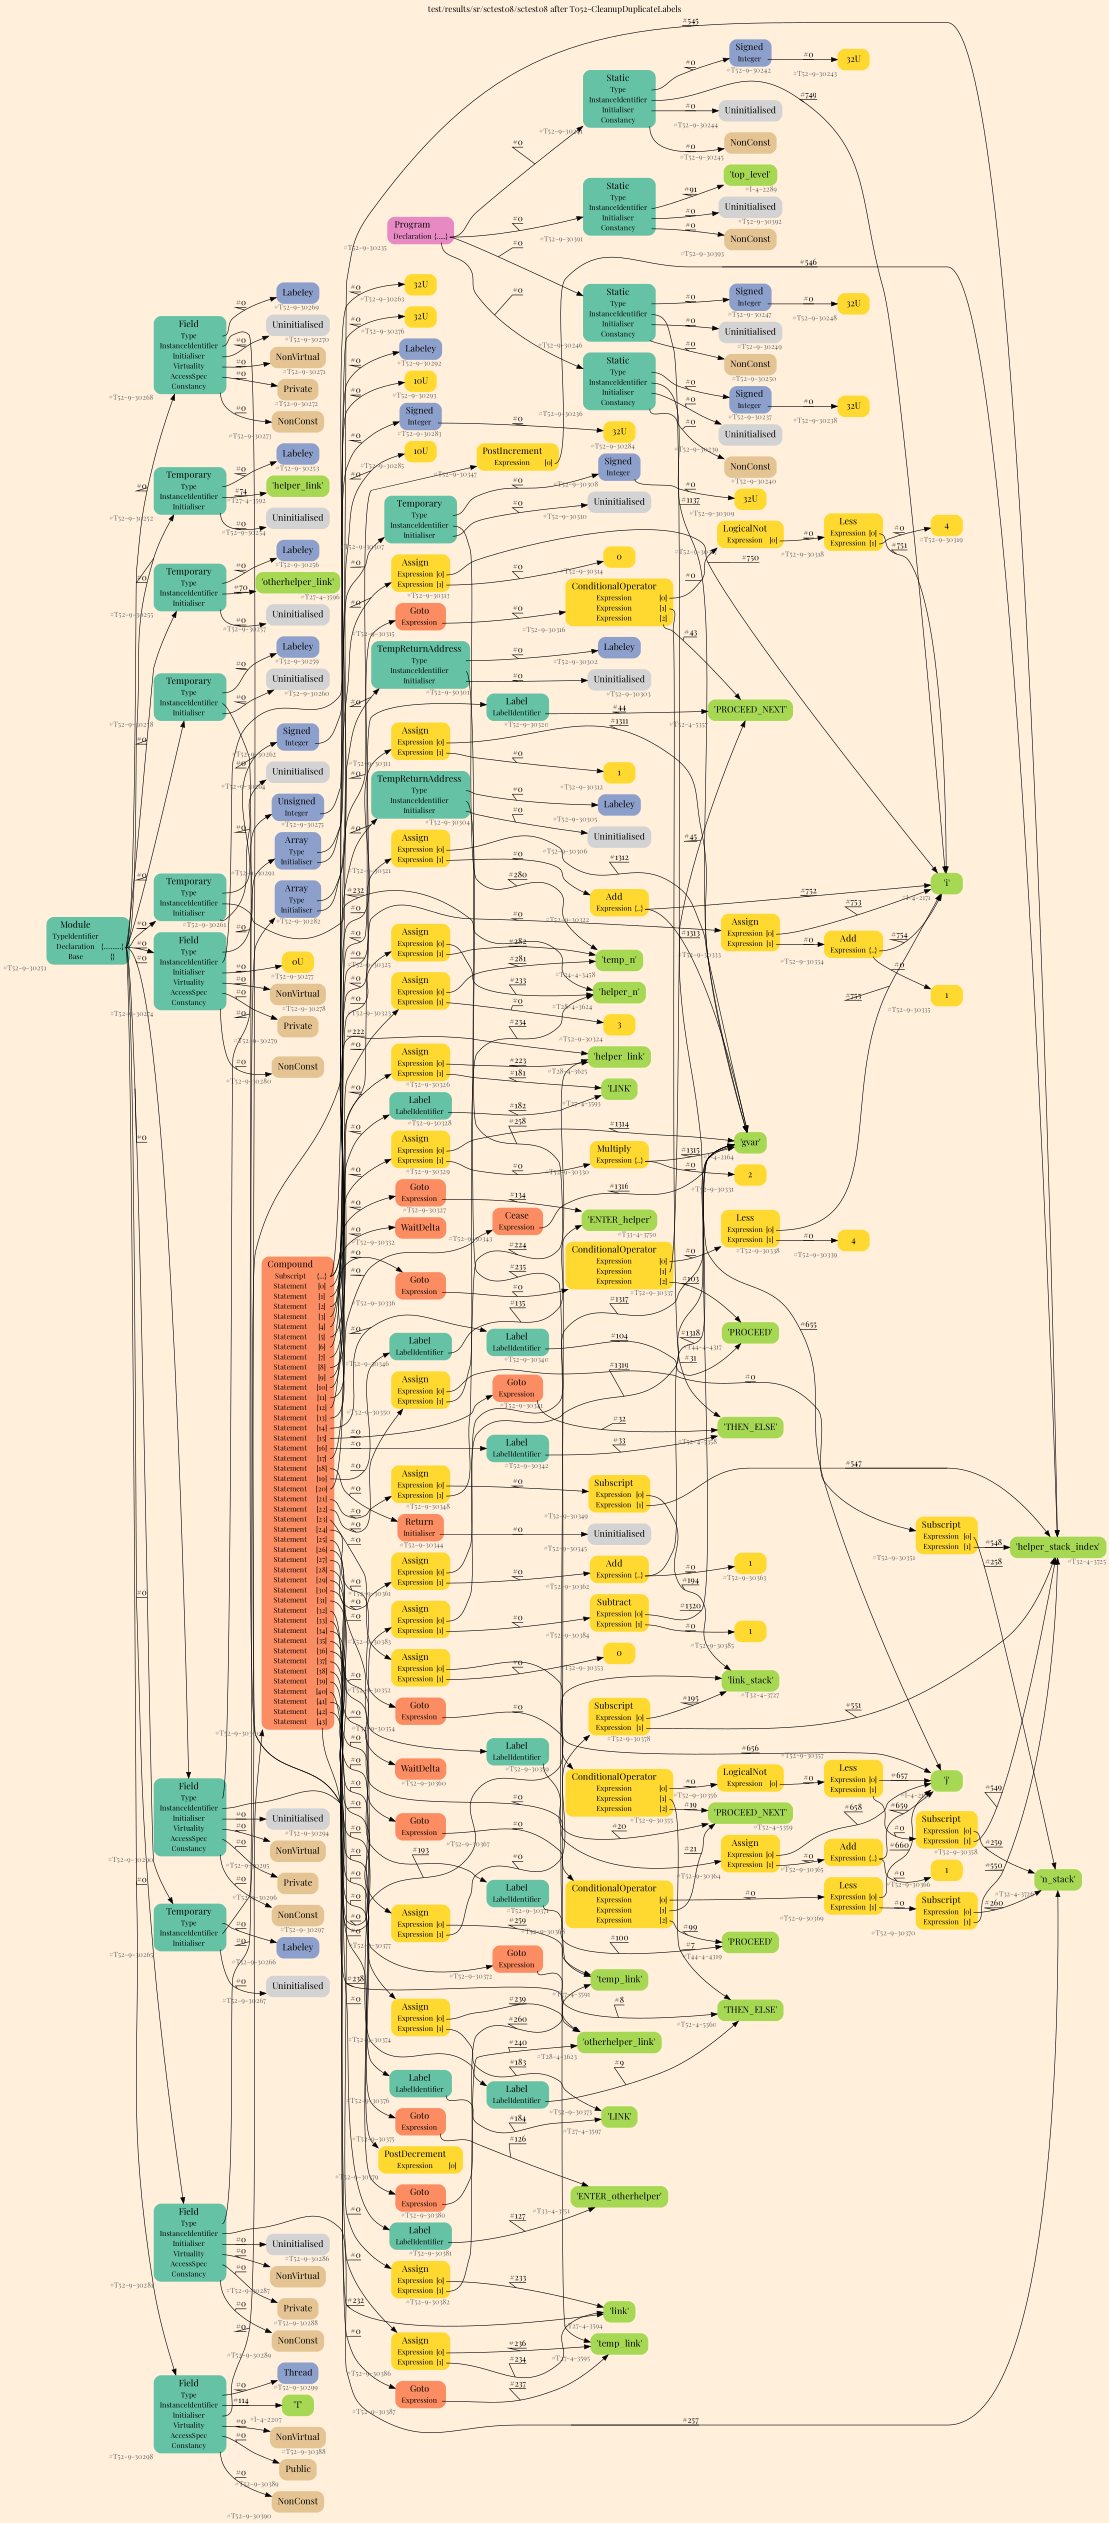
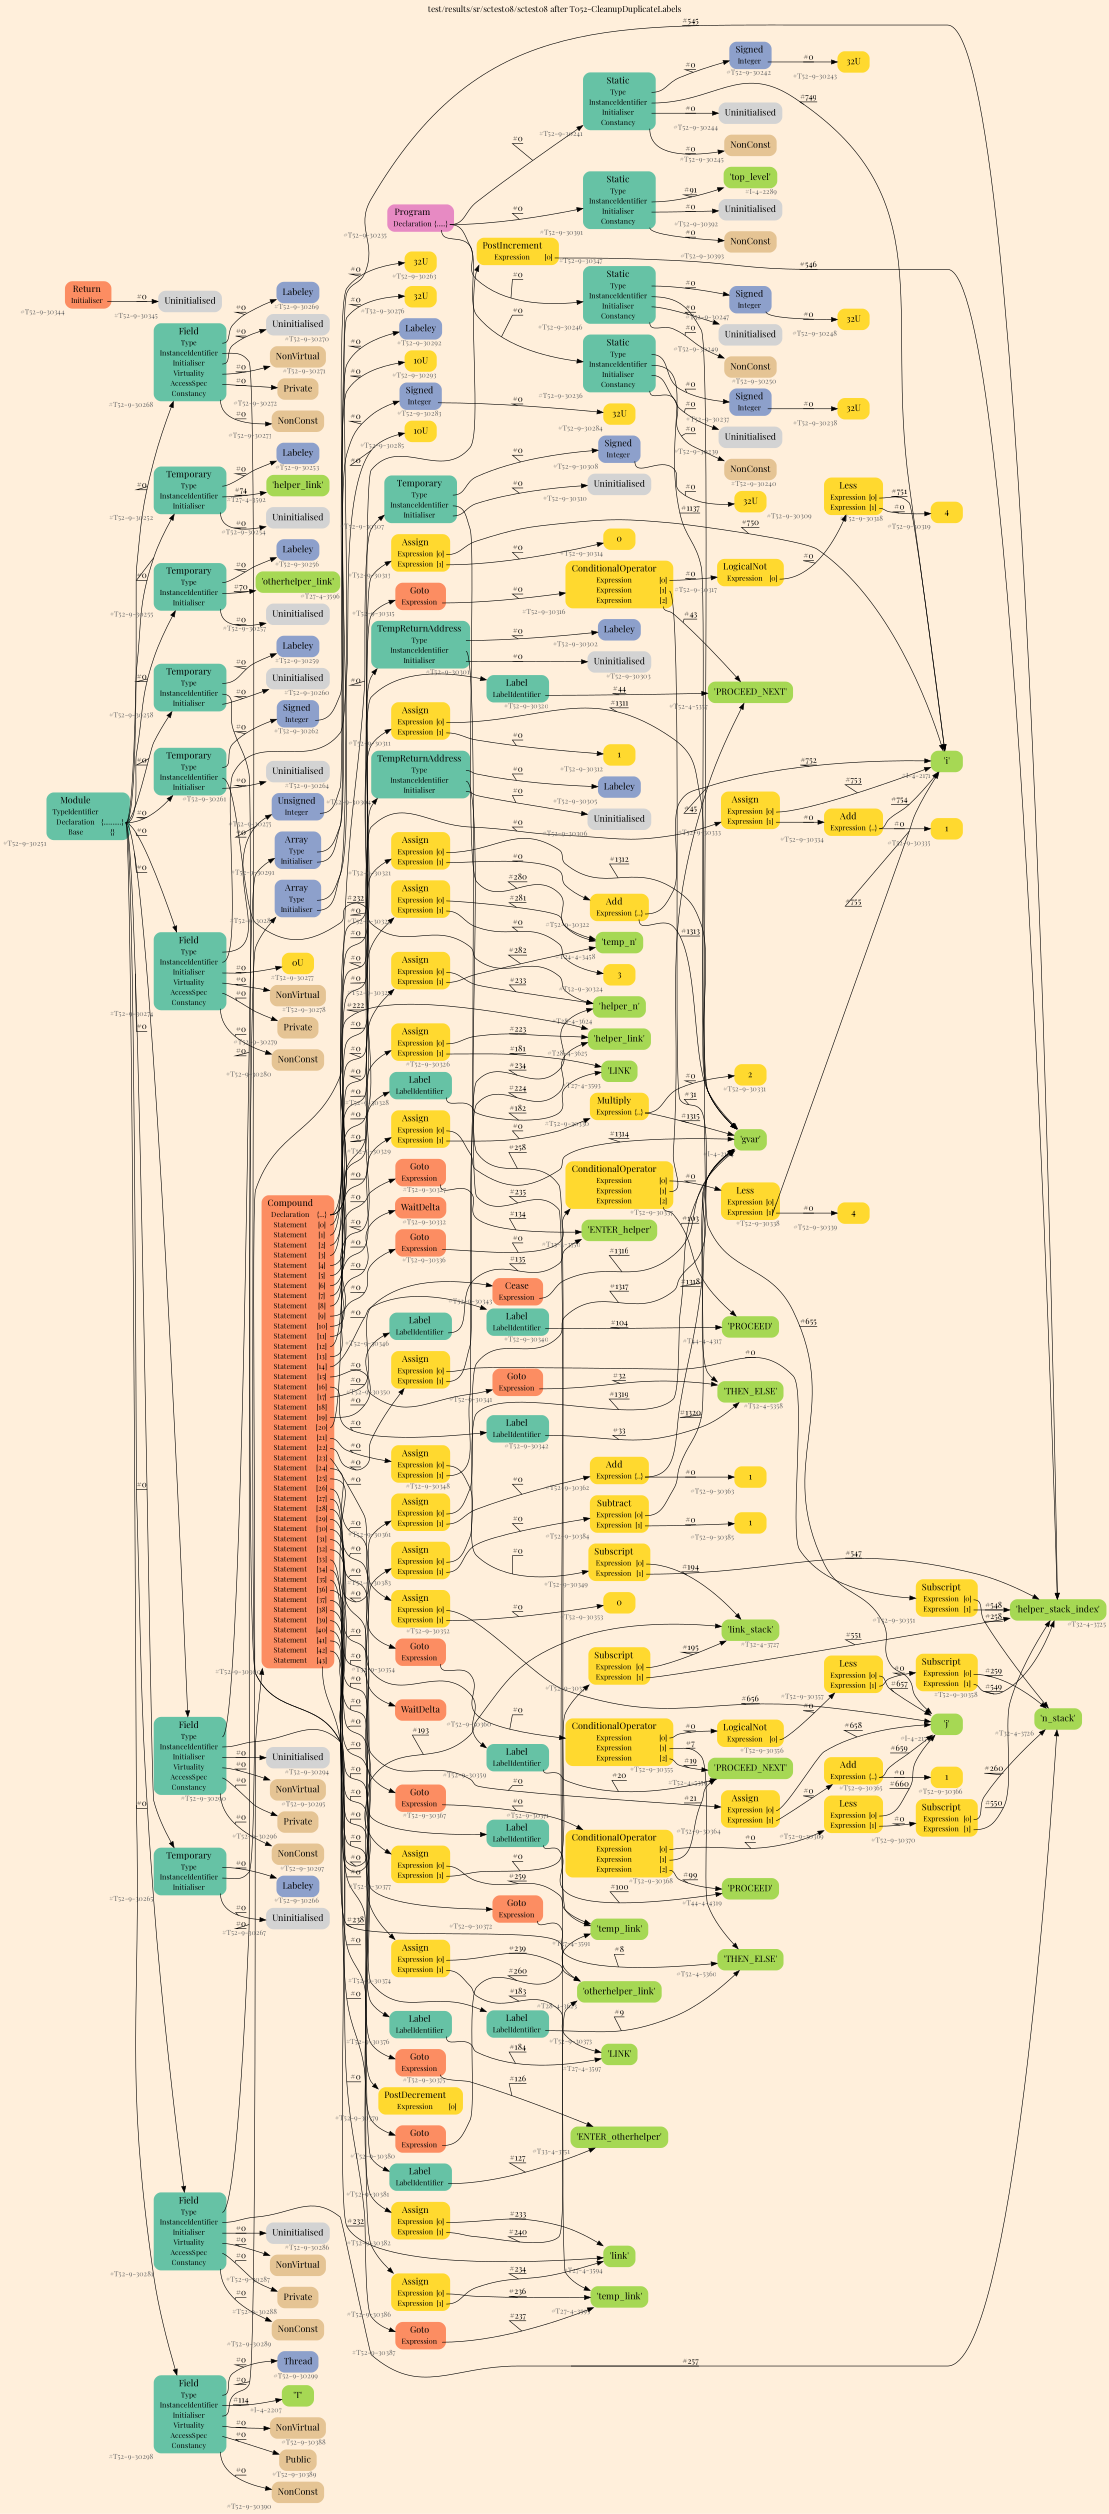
(290, 1276) -> (290, 1215)
(355, 1500) -> none
